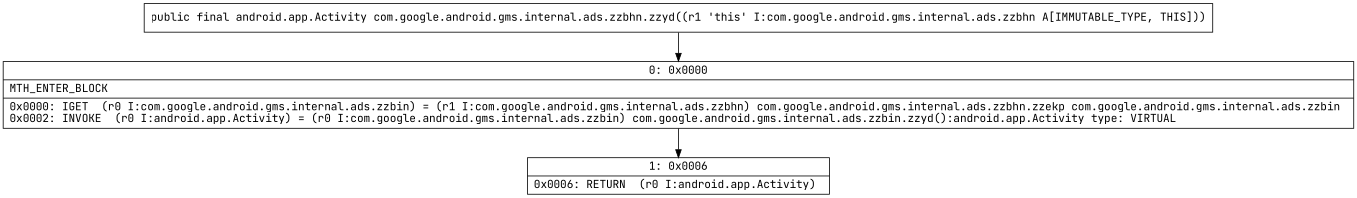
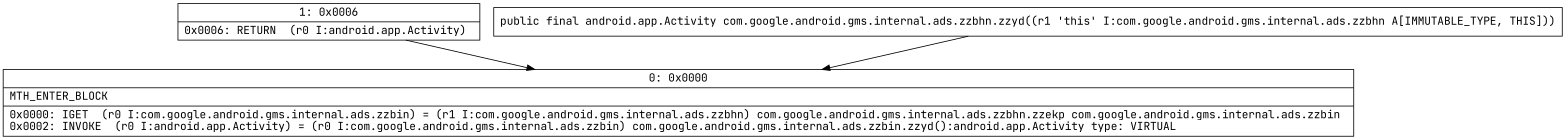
(678, 139) -> (466, 54)
